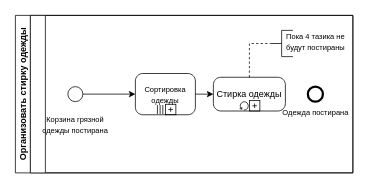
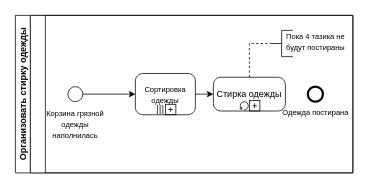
(75, 124) -> (75, 124)
